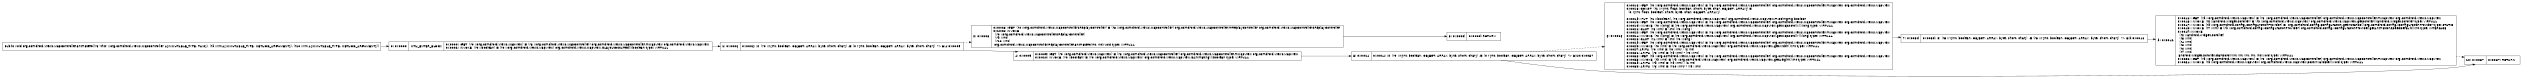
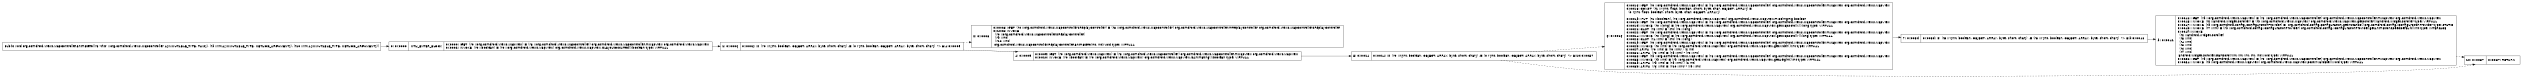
(1474, 36) -> none
(1987, 76) -> (1987, 76)
